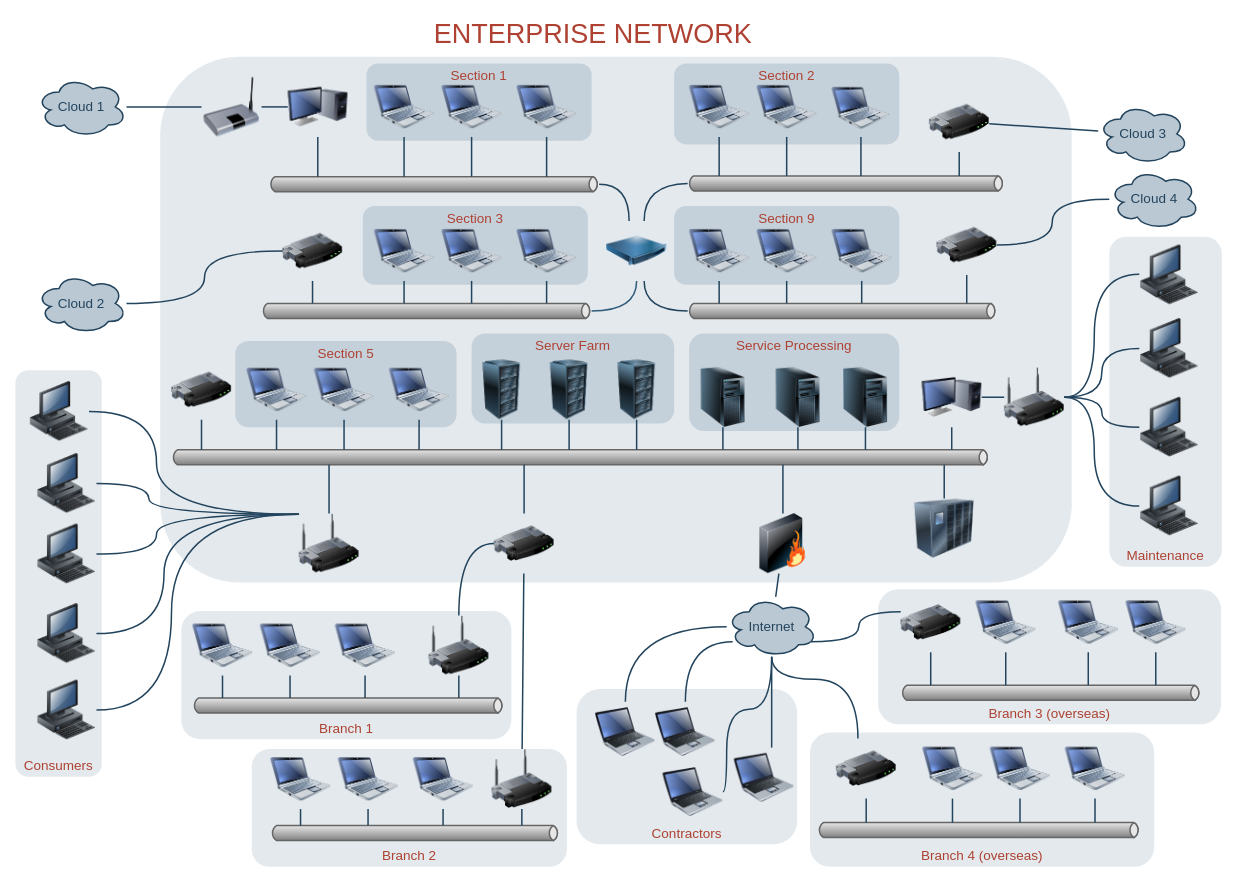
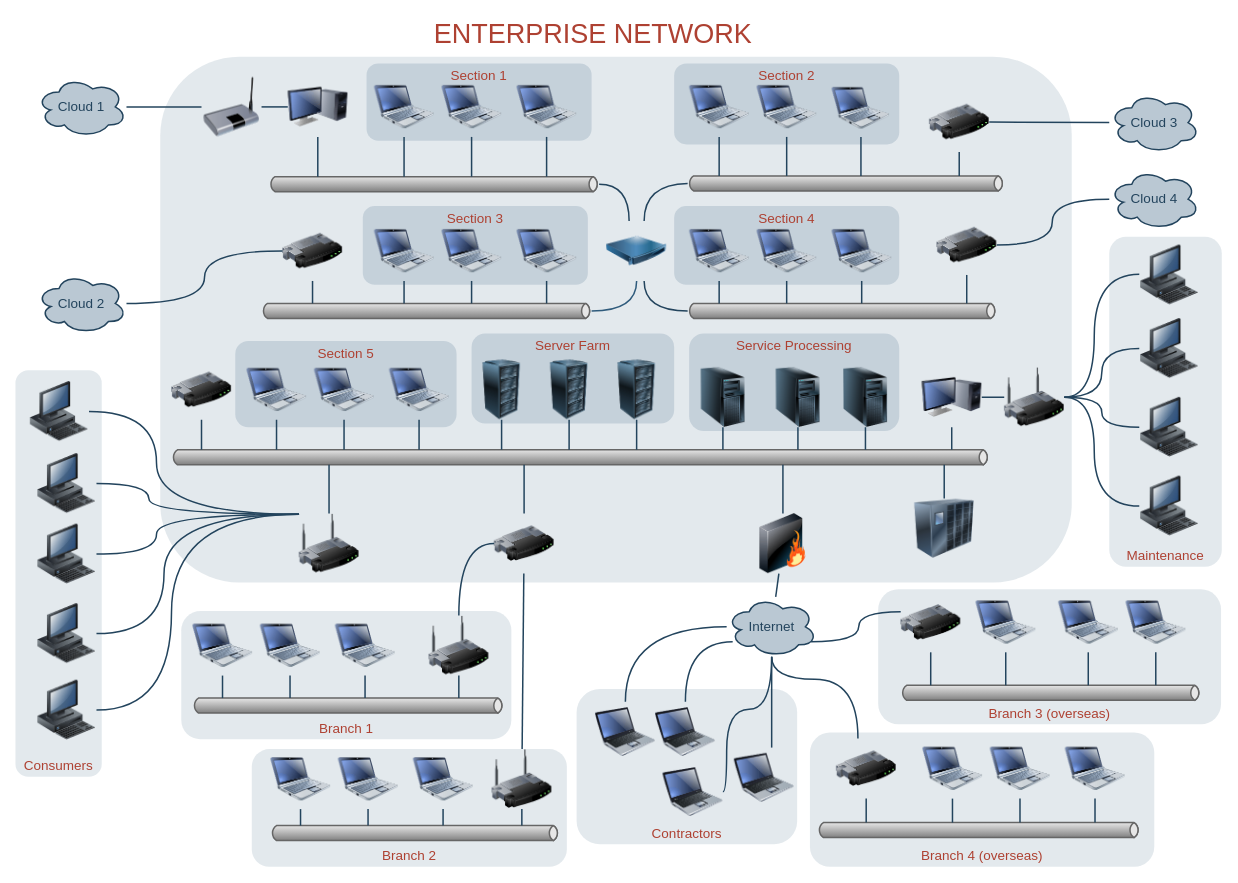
(1143, 134) -> (1154, 123)
(786, 219) -> (786, 219)
